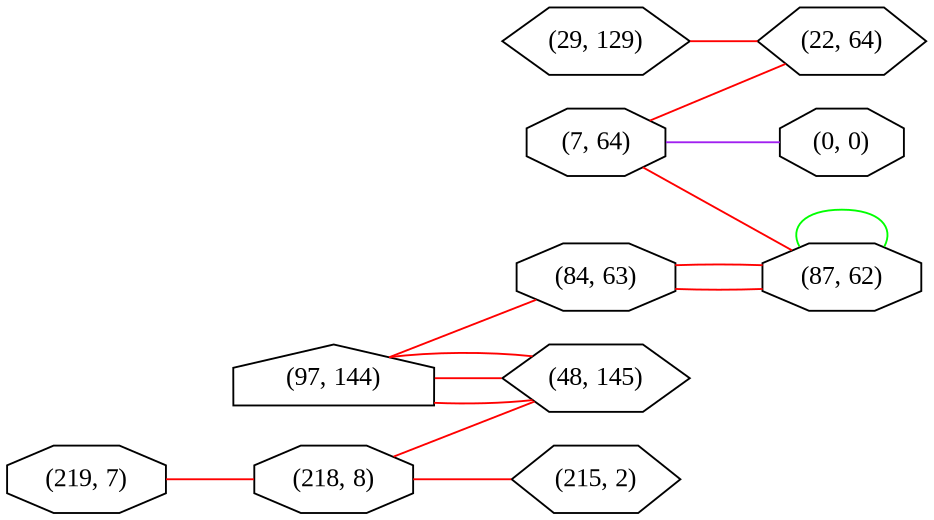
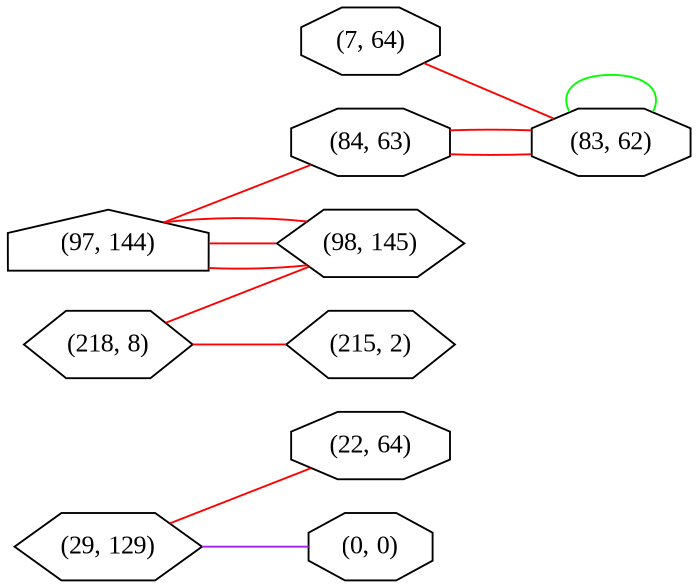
(842, 41) -> (371, 446)
(718, 92) -> none
(723, 142) -> (255, 547)
(842, 277) -> (611, 142)
(596, 378) -> (371, 243)
(87, 479) -> none
(334, 479) -> (108, 344)
